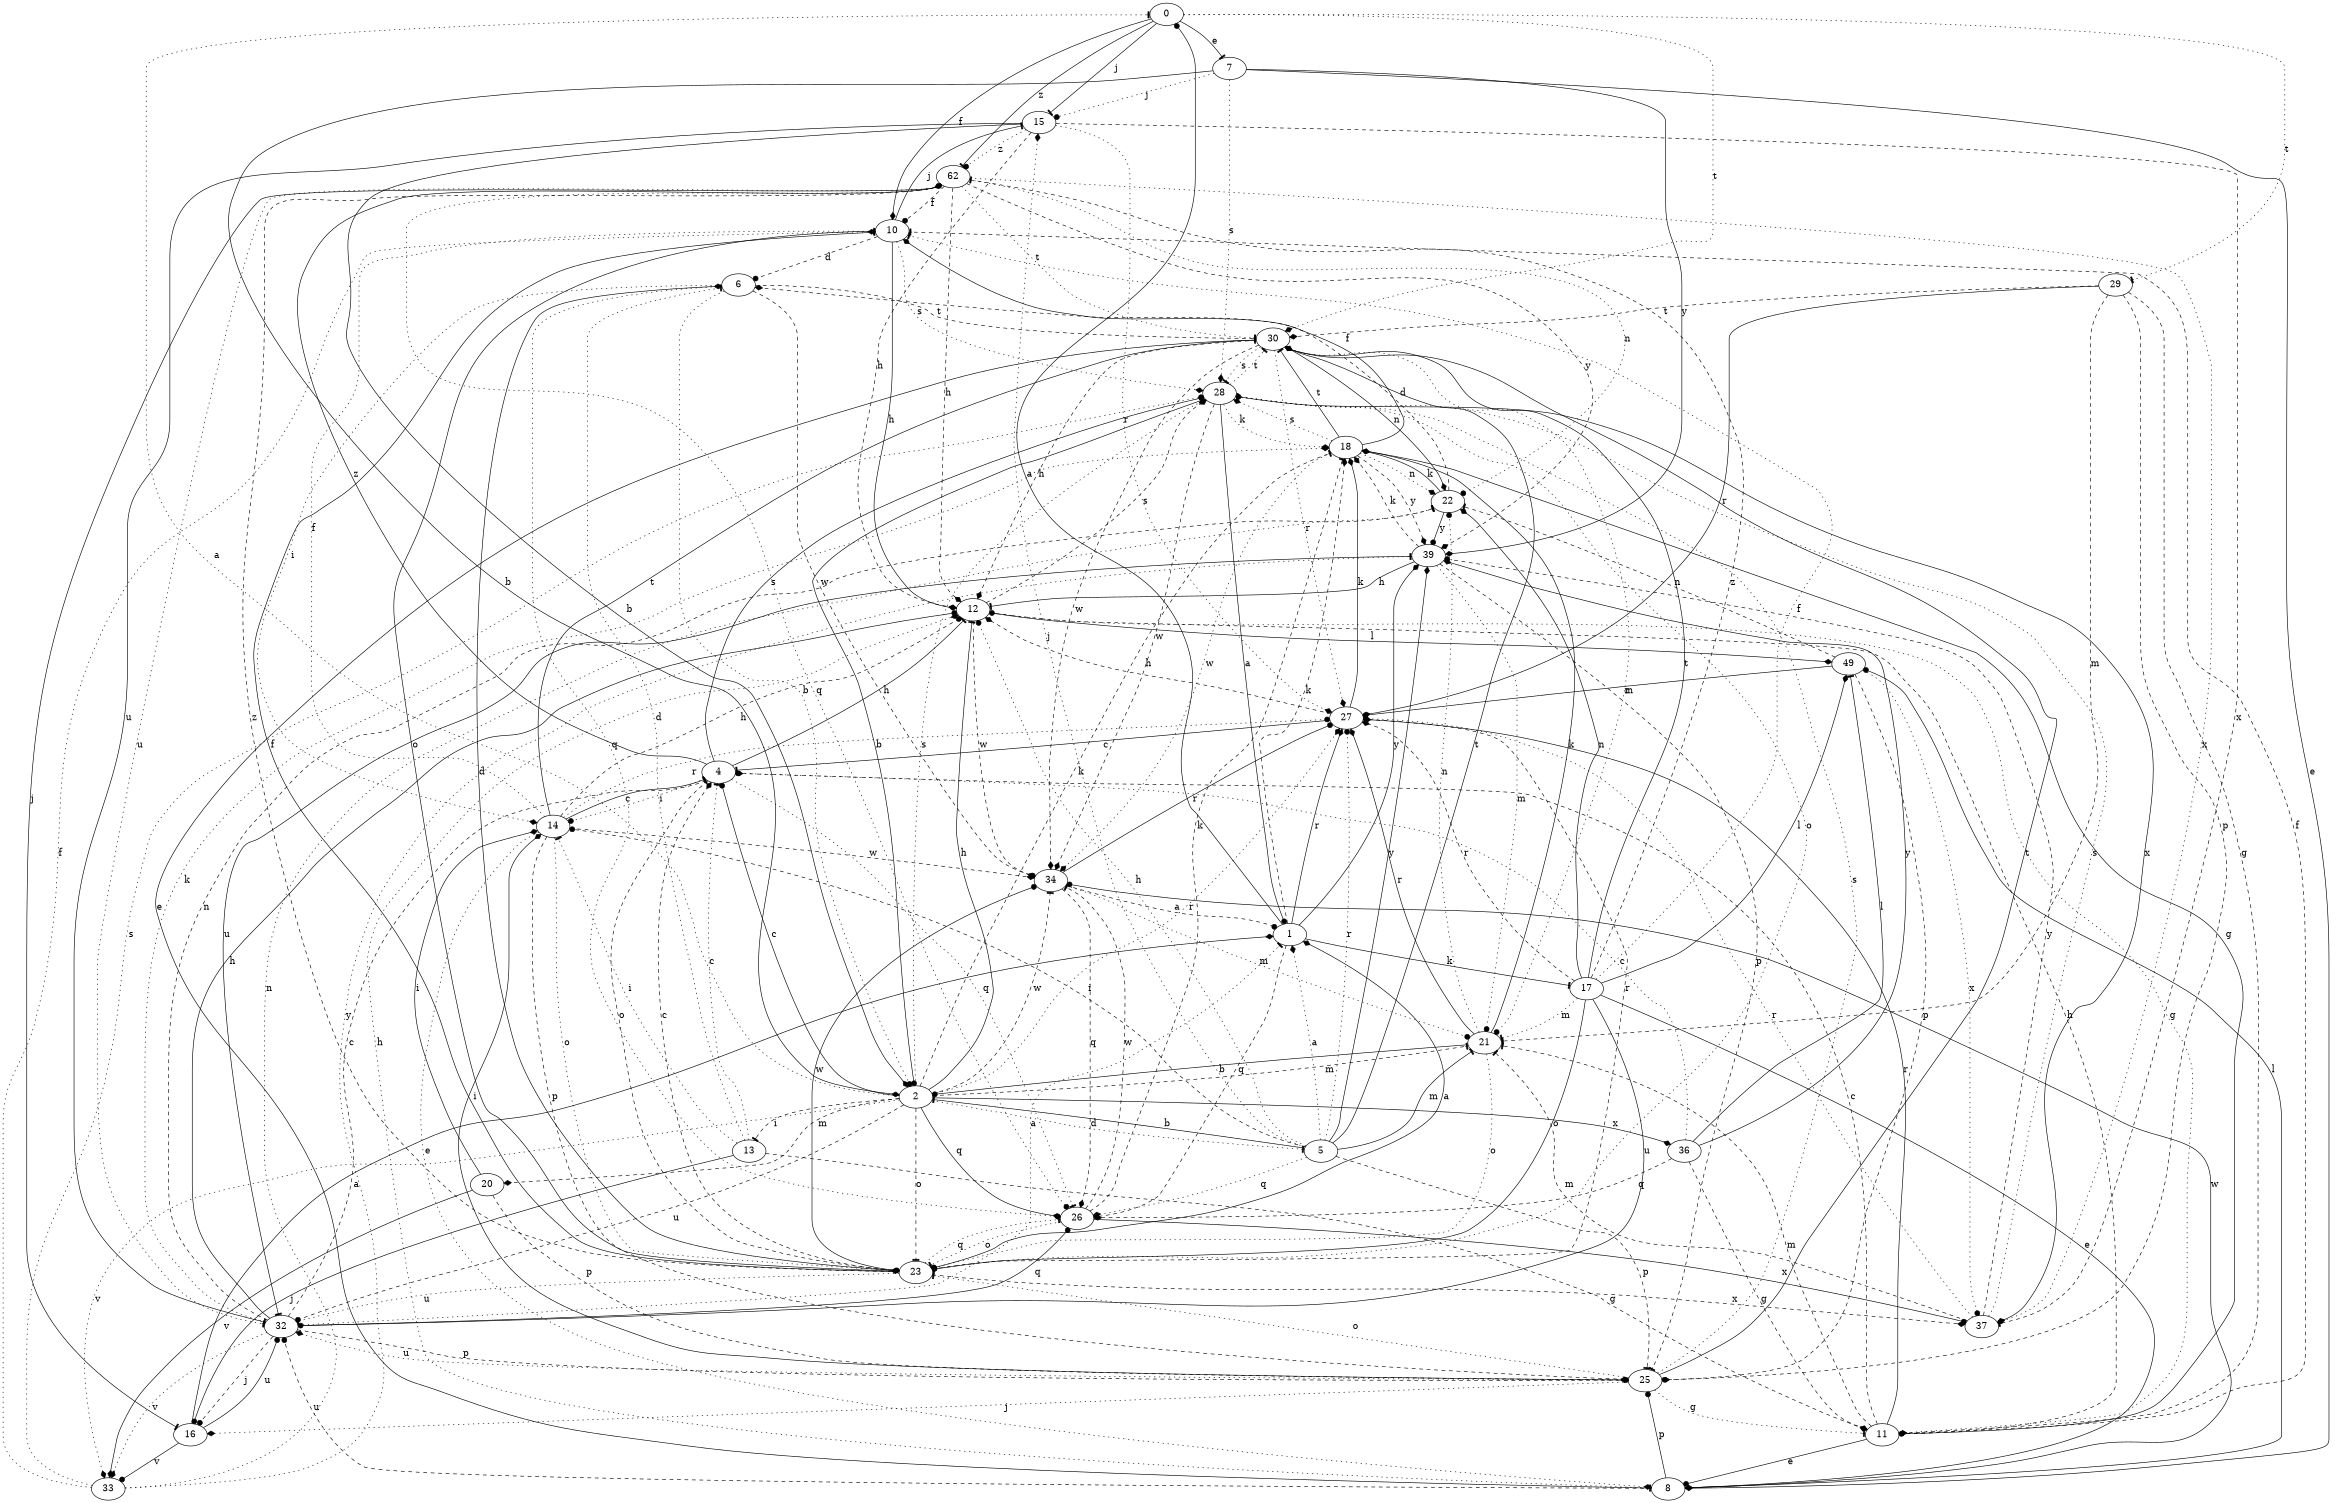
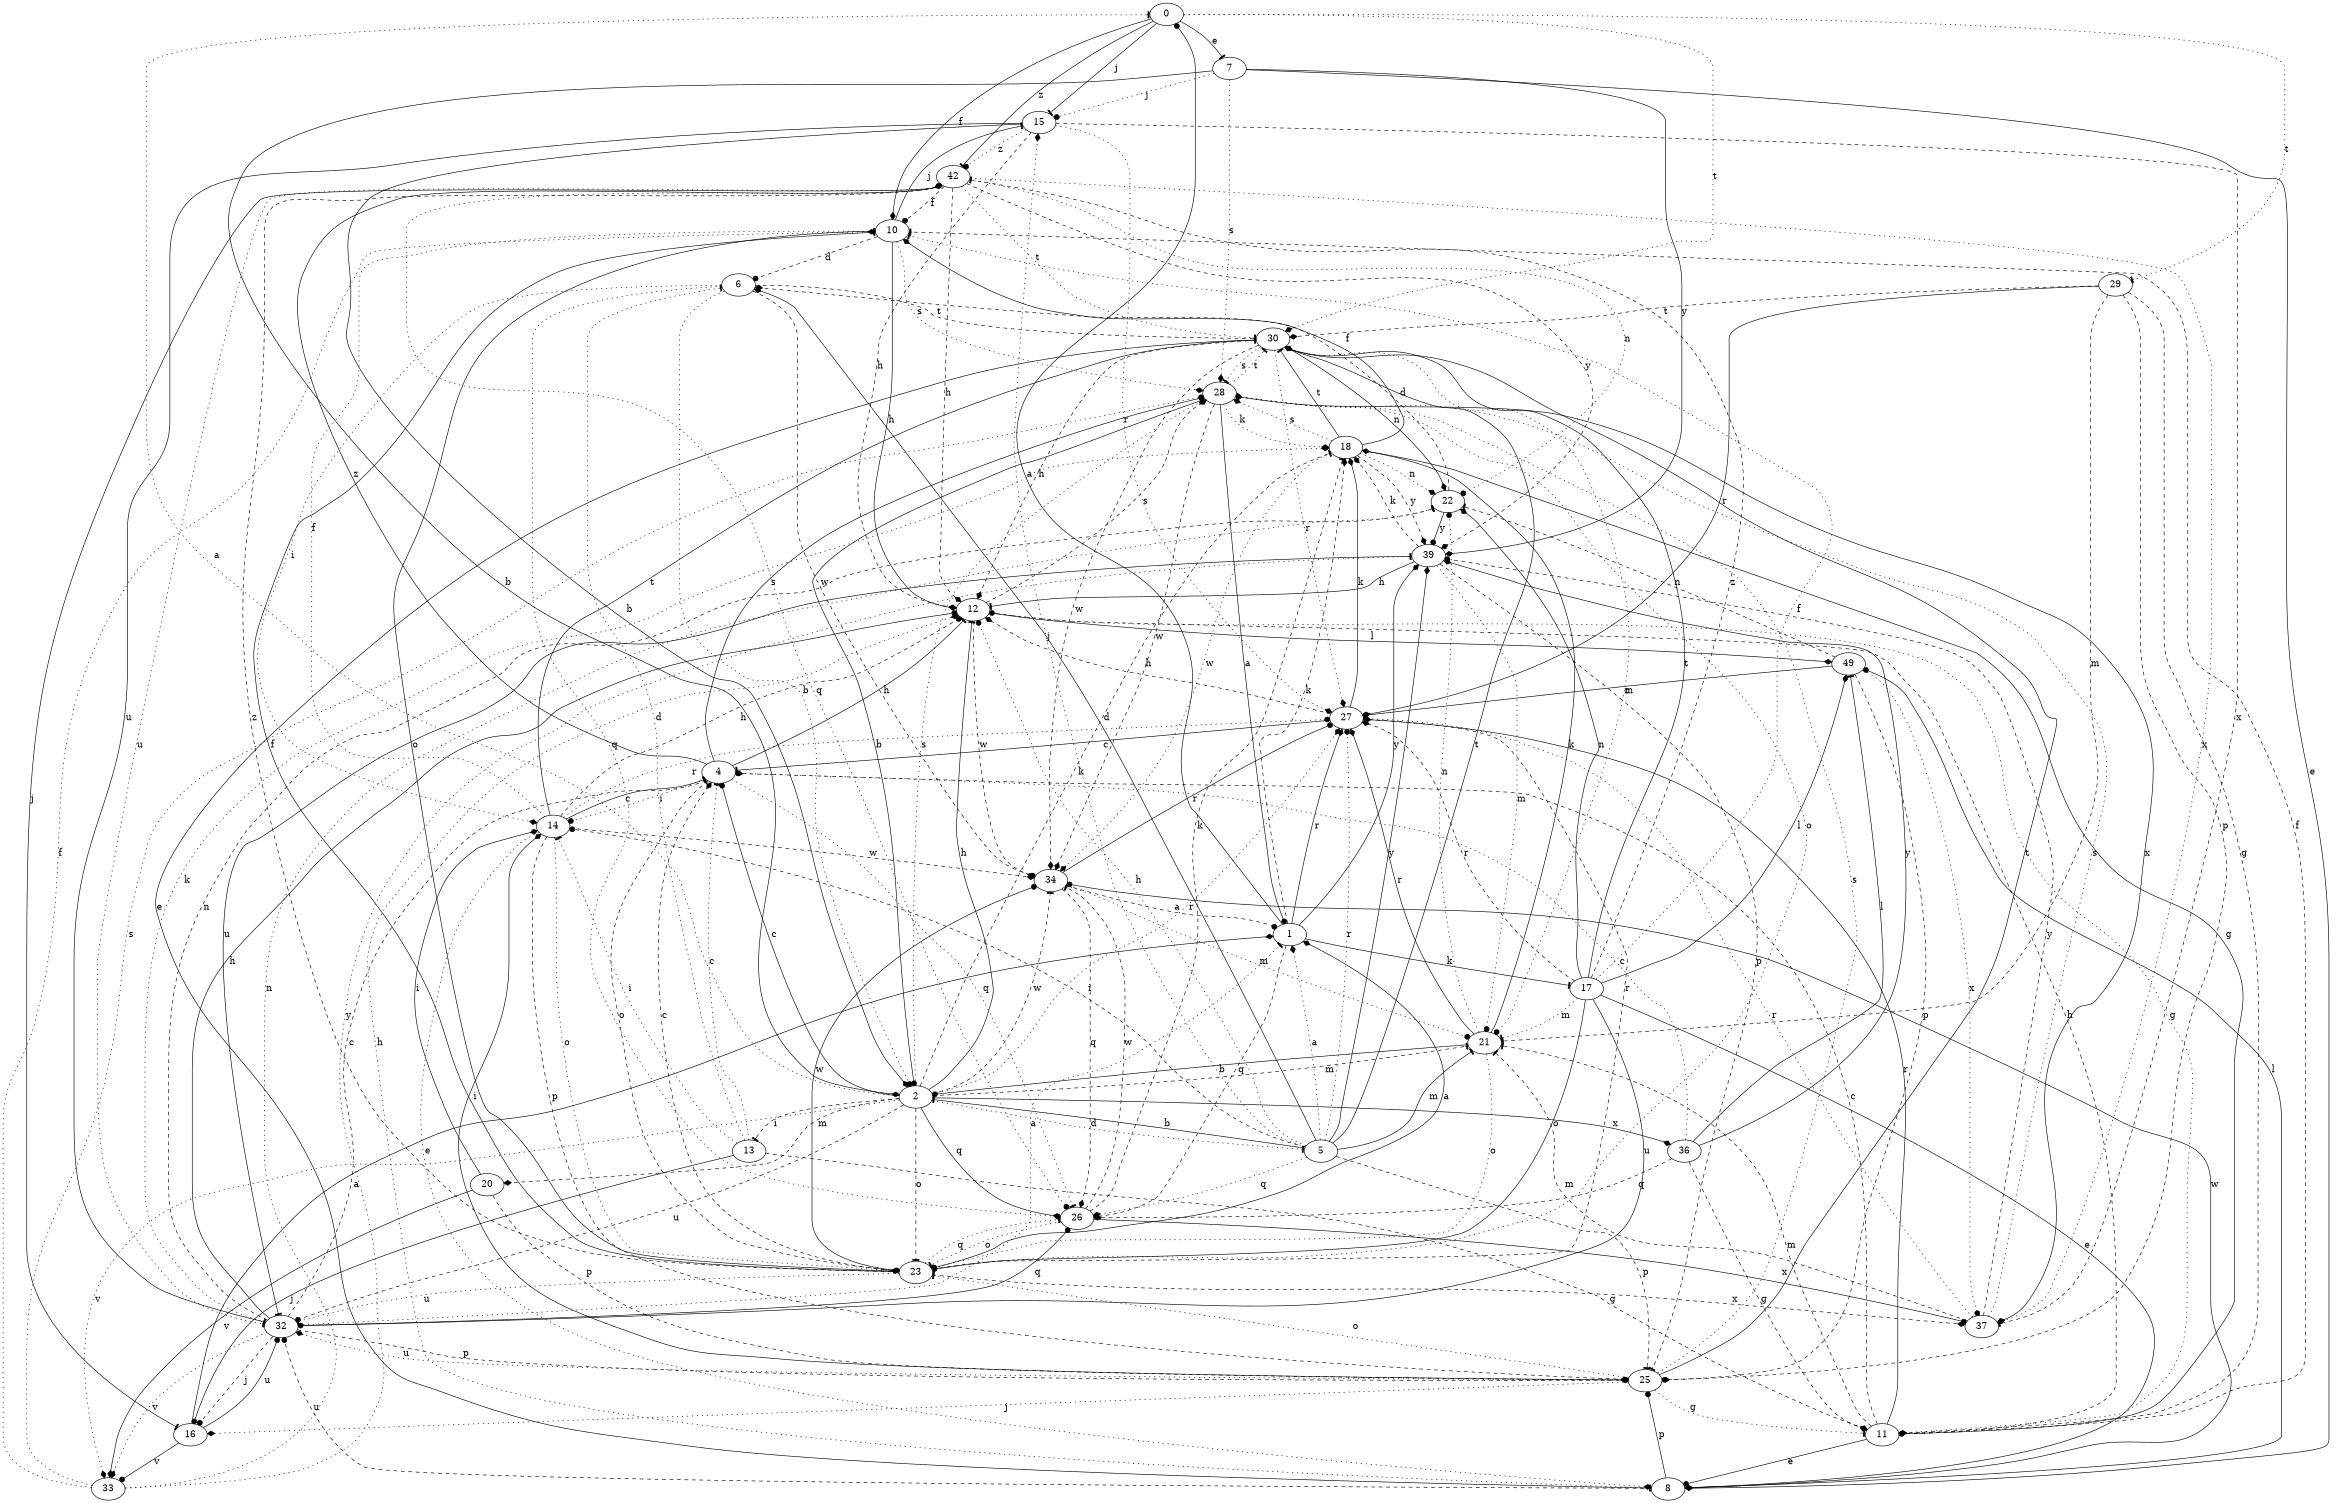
(953, 177) -> (953, 177)
(1408, 466) -> none
(484, 865) -> (1079, 687)
